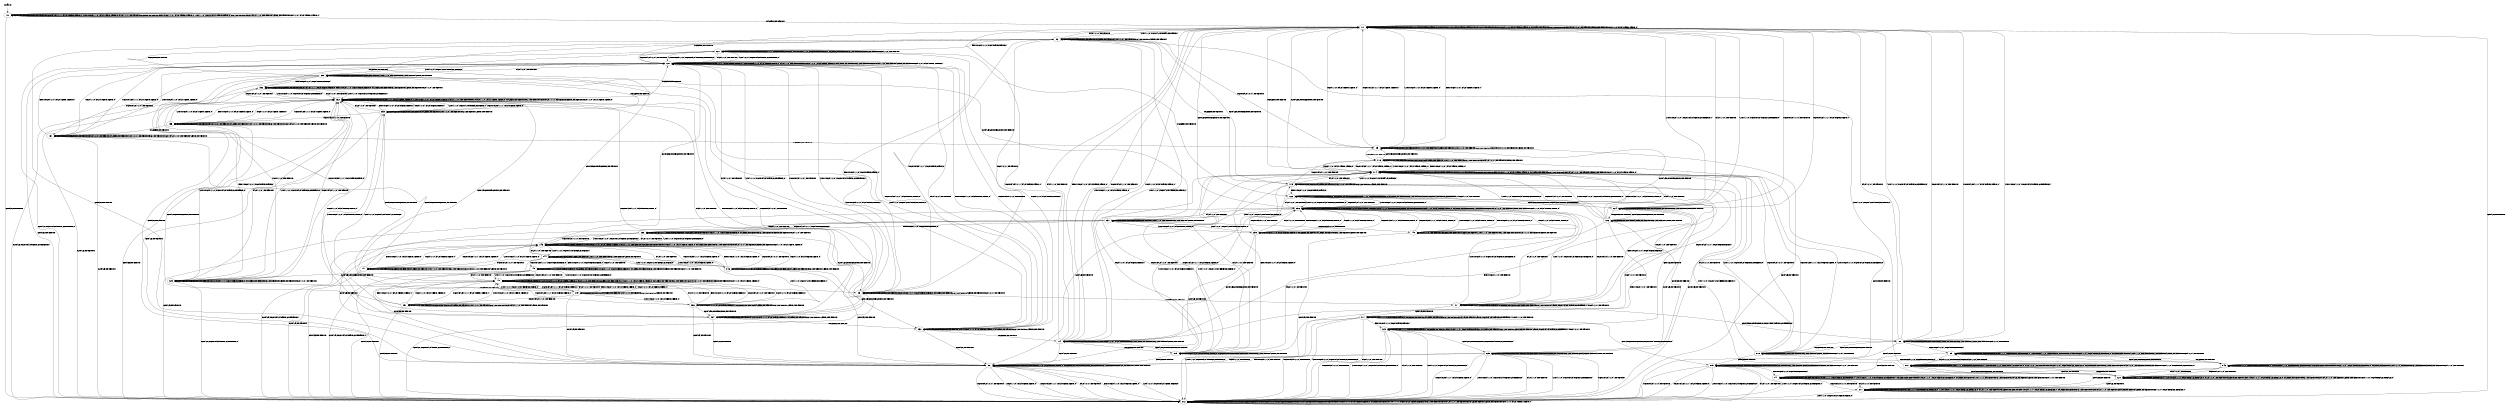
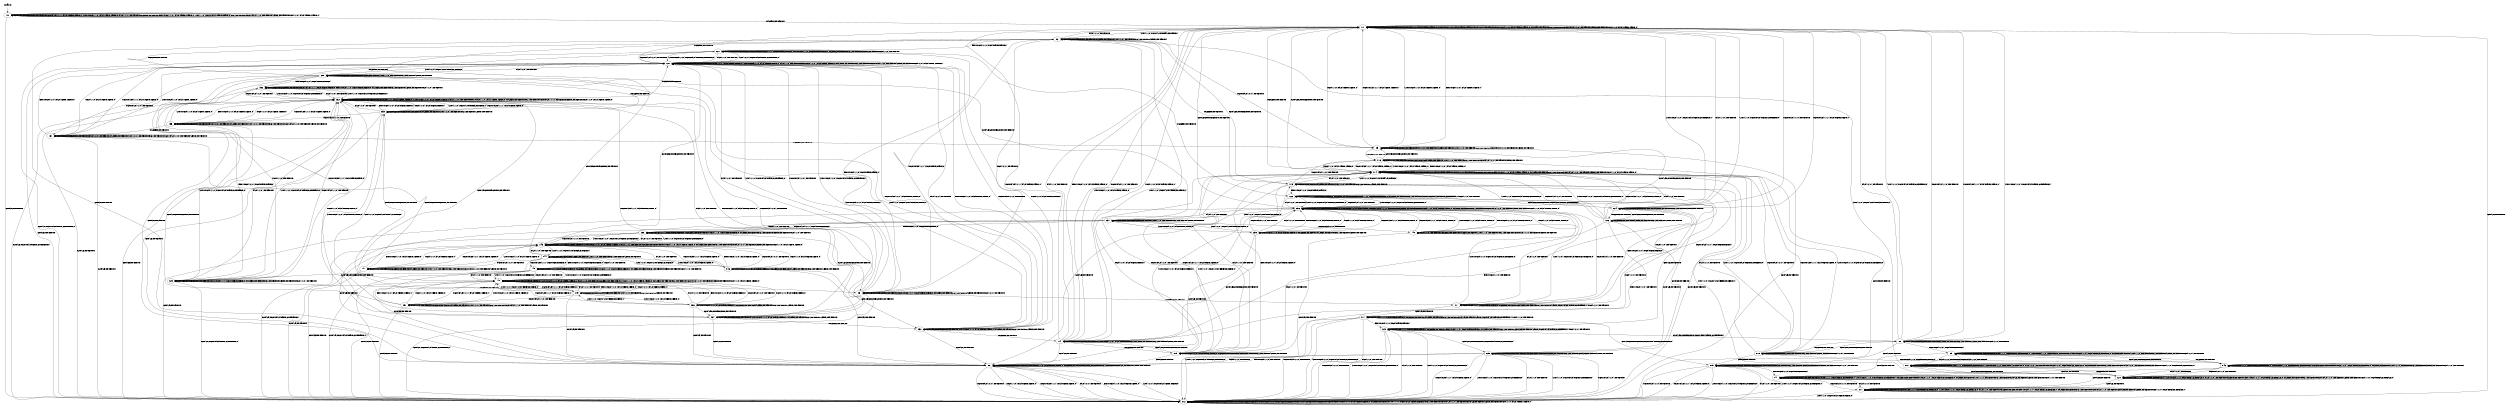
(750, 275) -> (634, 304)
(1678, 316) -> (1641, 335)
